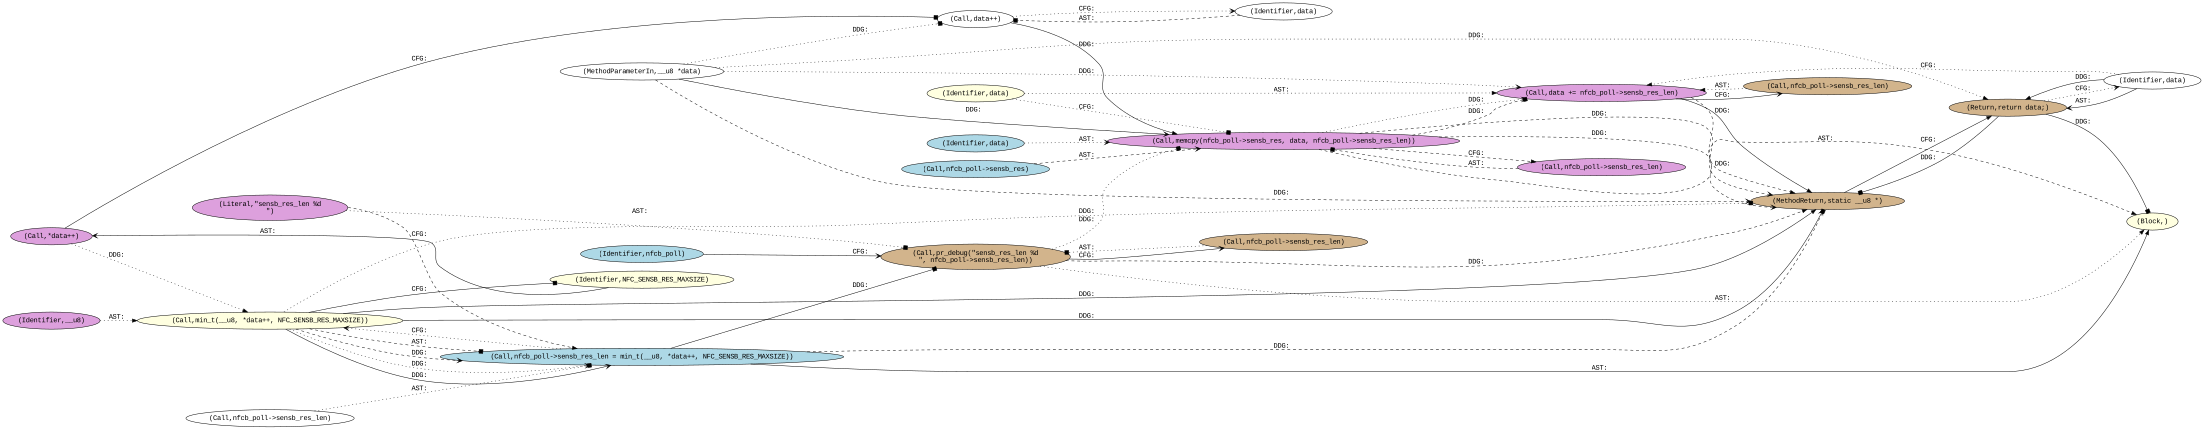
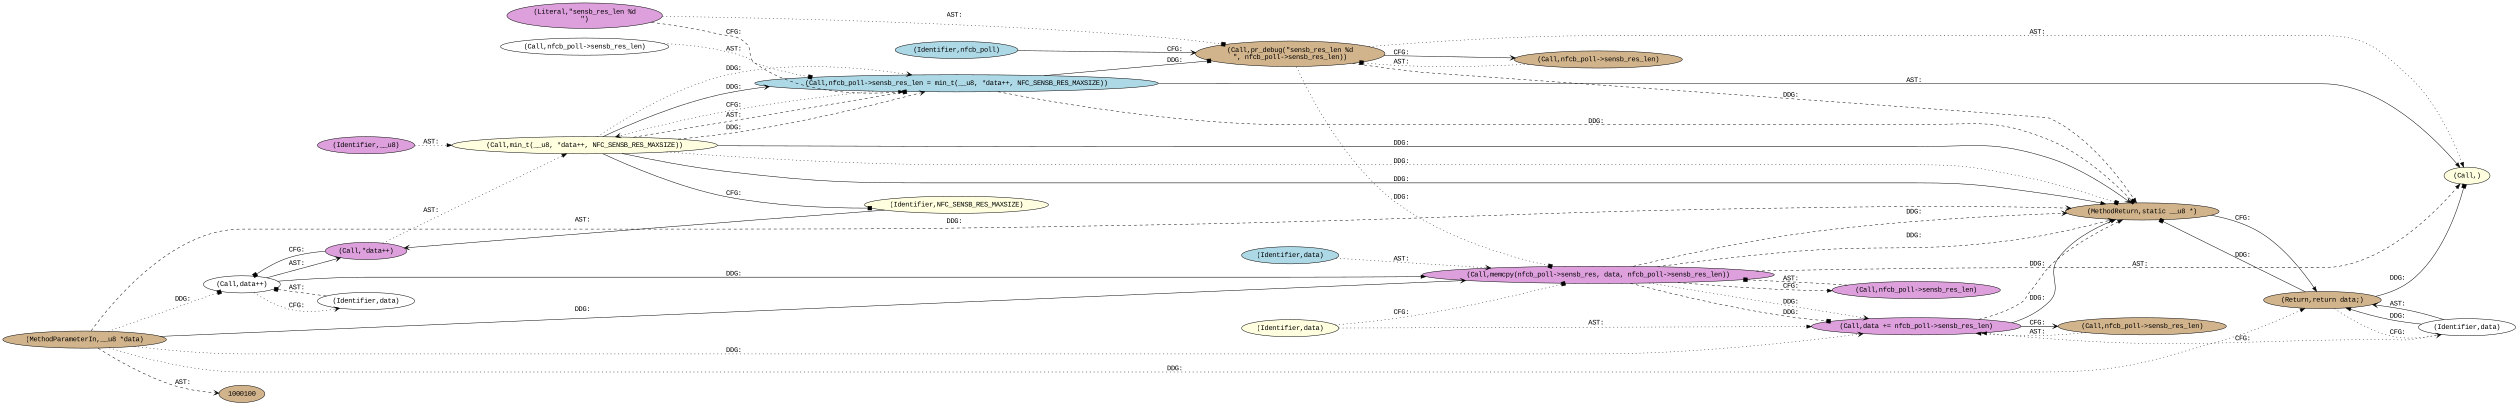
(642, 71) -> (85, 340)
(976, 169) -> none
(2152, 222) -> (2467, 176)
(119, 255) -> (433, 210)
none -> (301, 268)
none -> (242, 394)
